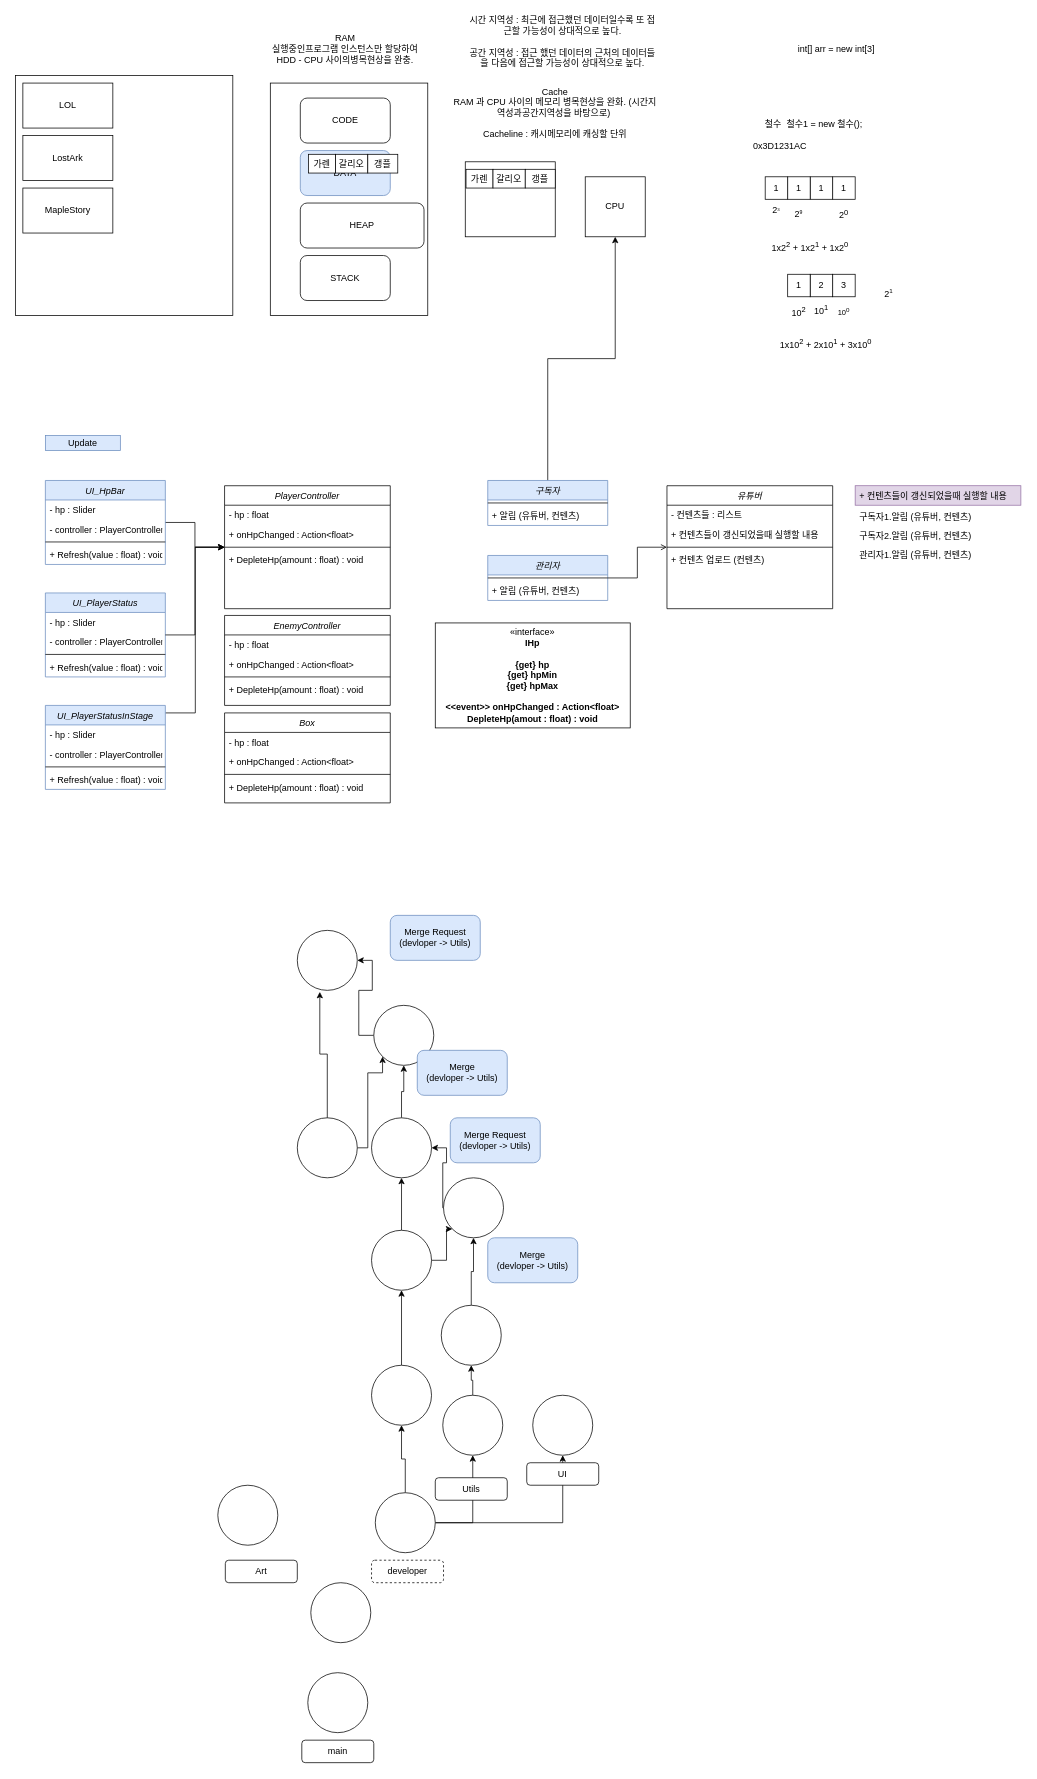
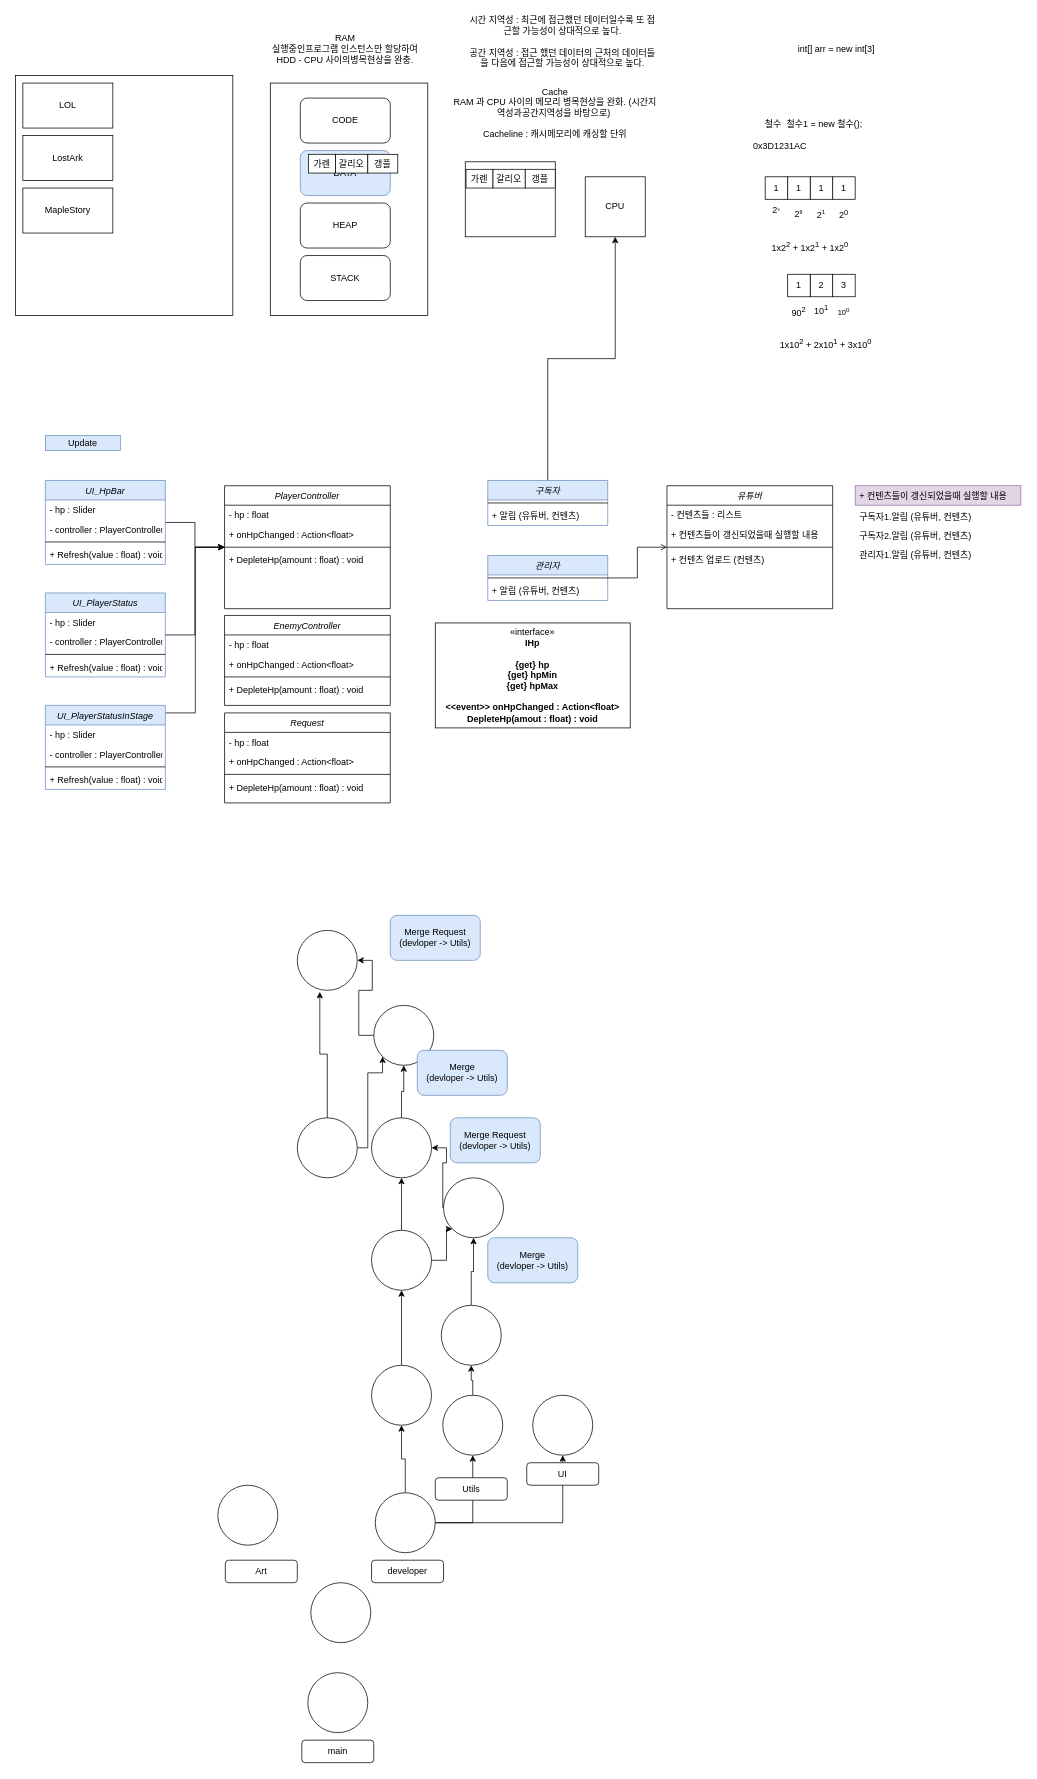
(362, 225) -> (345, 225)
(889, 293) -> (822, 214)
(799, 312) -> (799, 312)
(307, 723) -> (307, 723)
(408, 1572) -> (408, 1572)
